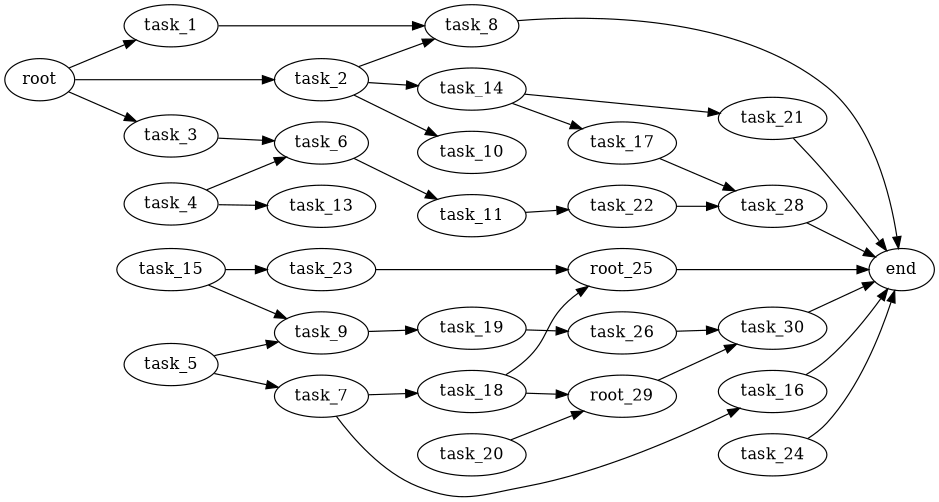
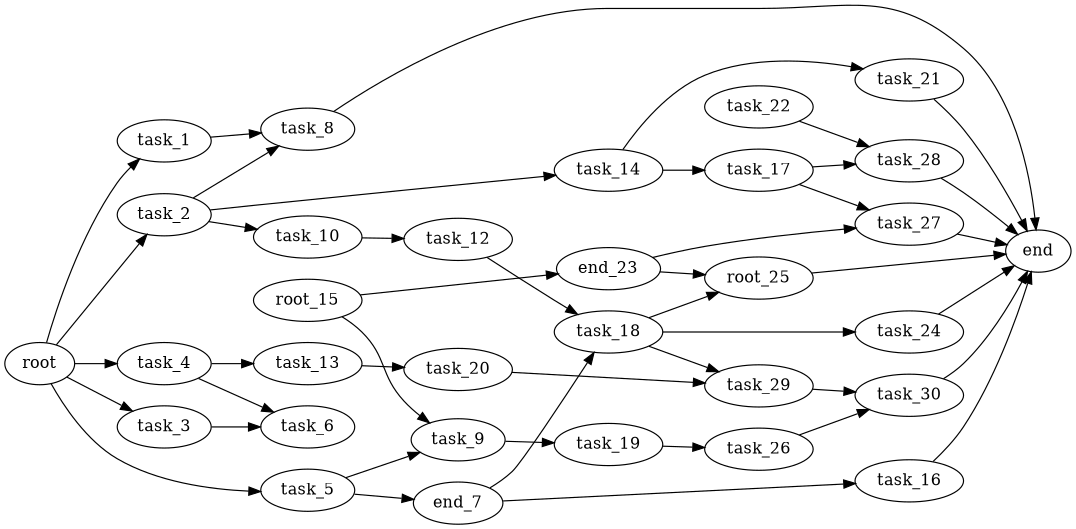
(472, 216) -> none
none -> (909, 224)
none -> (458, 239)
(171, 270) -> (308, 300)
(321, 270) -> (609, 269)
none -> (753, 332)
none -> (90, 364)
none -> (376, 366)
(321, 396) -> (458, 503)
(622, 396) -> (759, 386)
none -> (133, 467)
